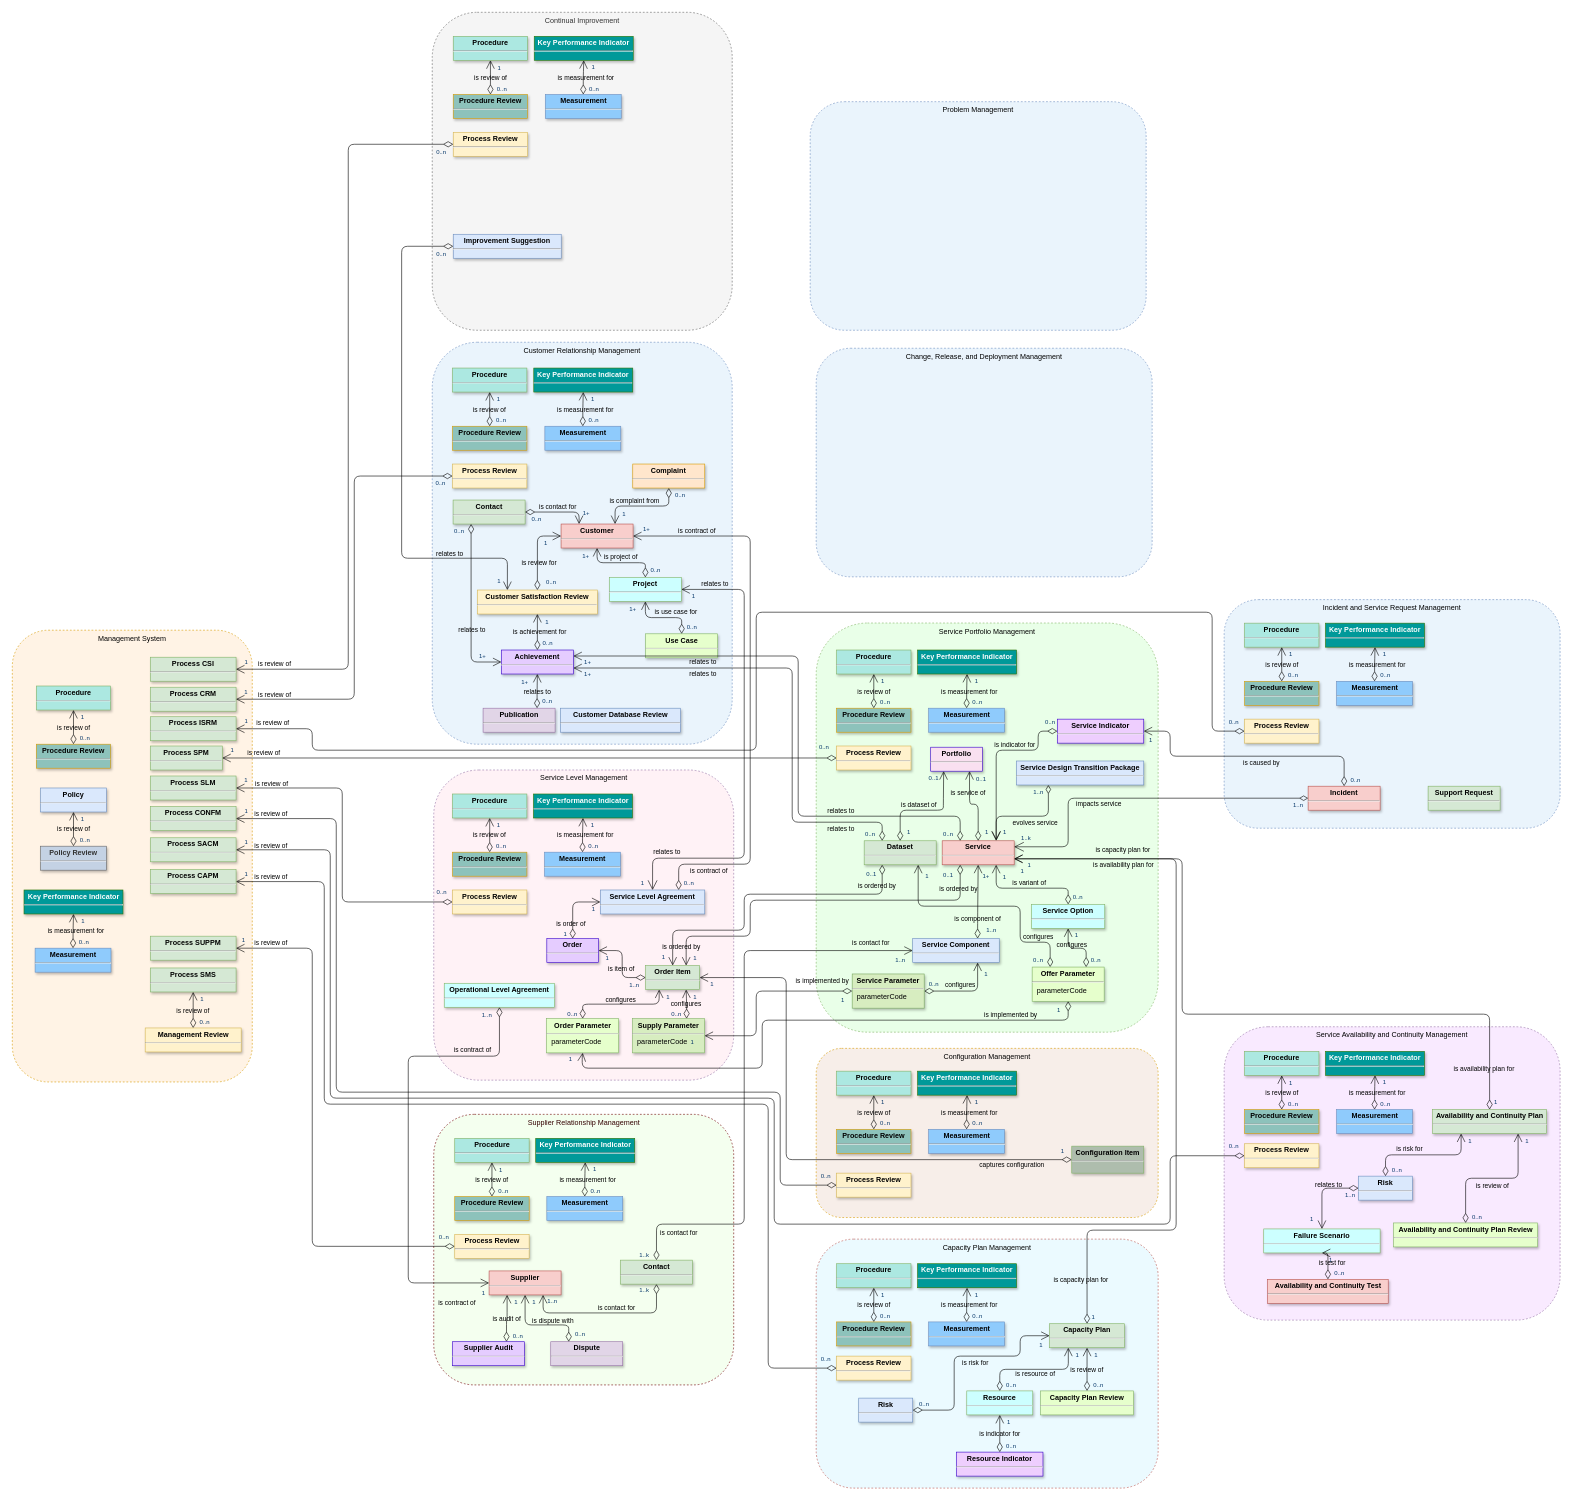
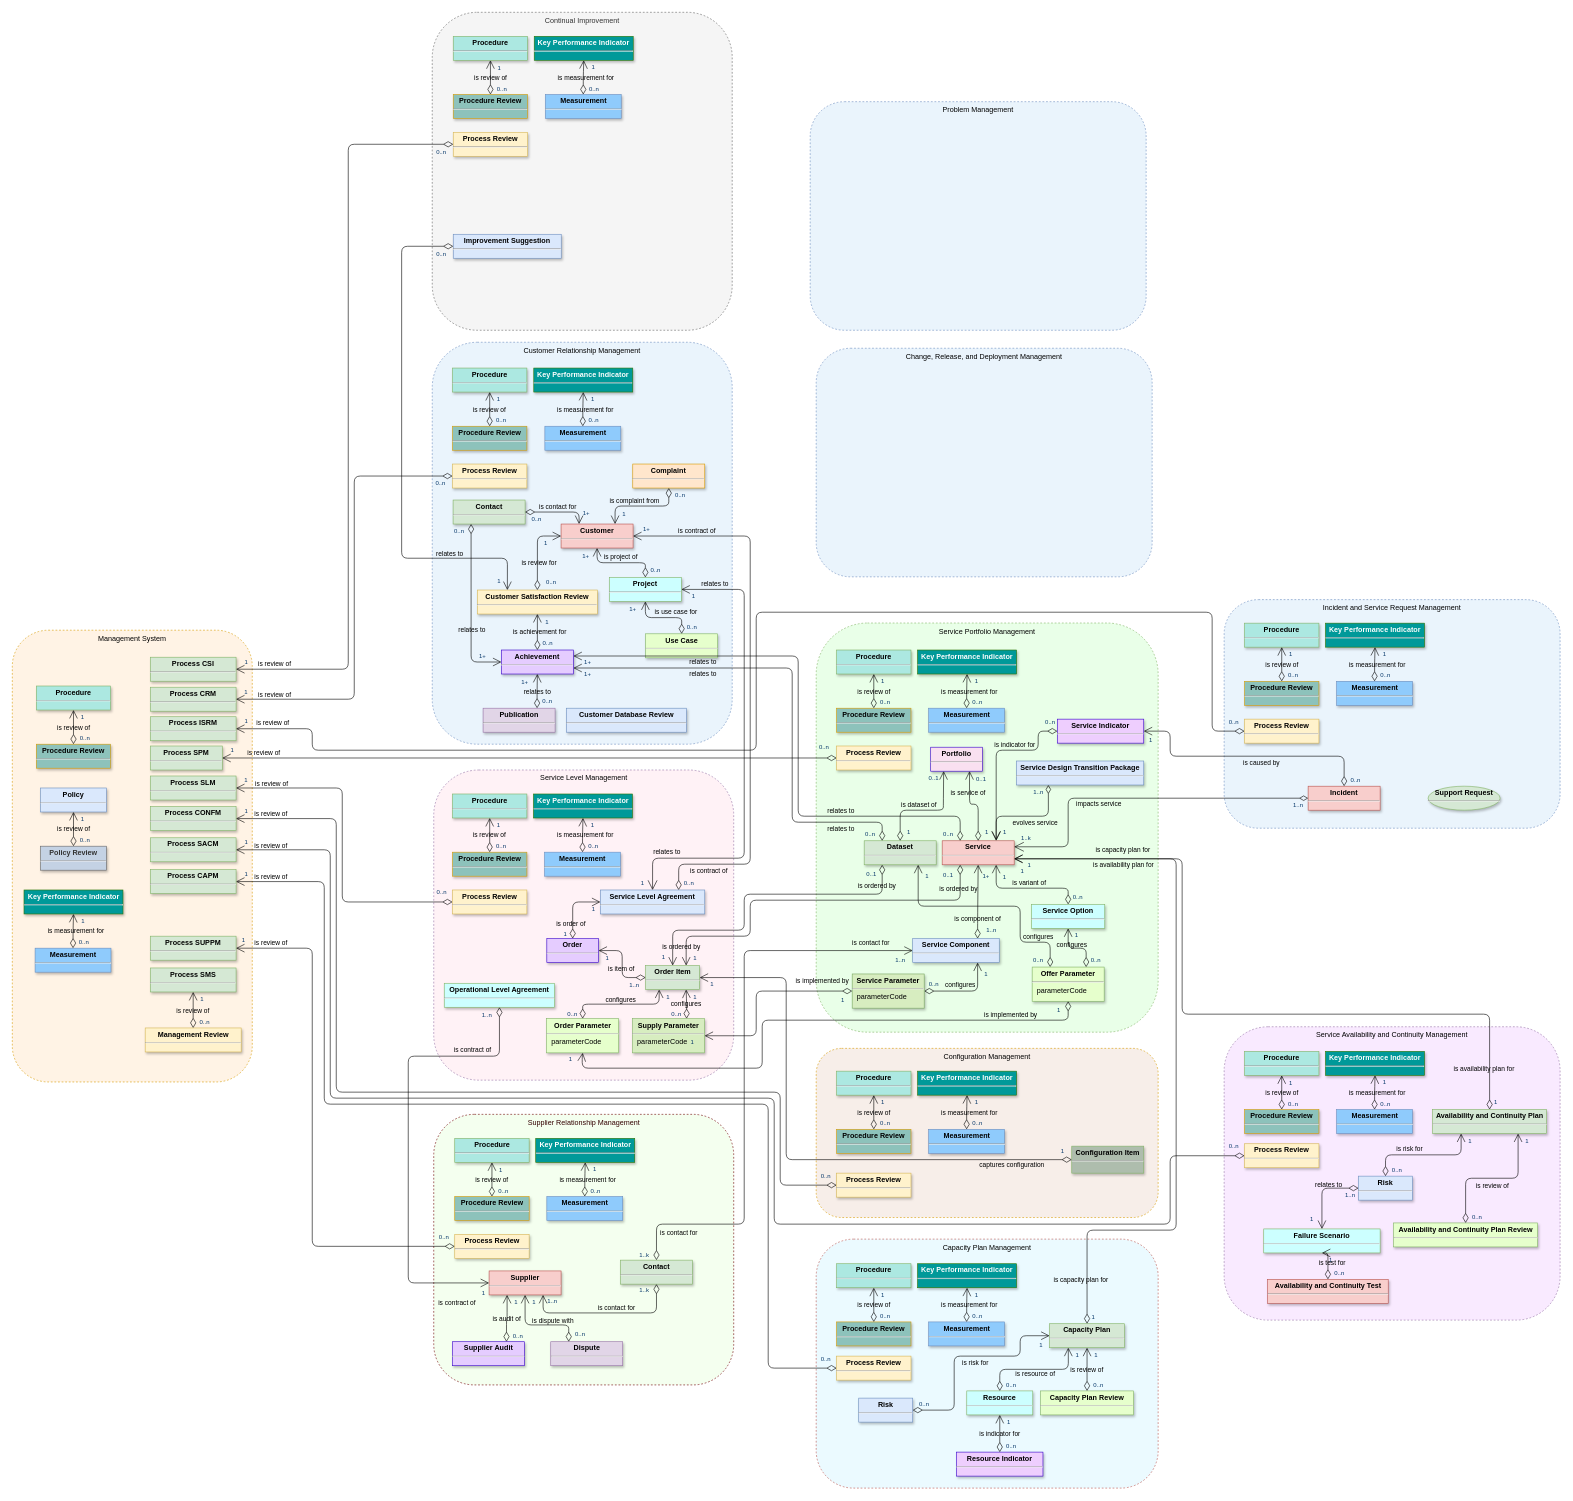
(621, 720) -> (627, 720)
(1464, 798) -> (1464, 798)
